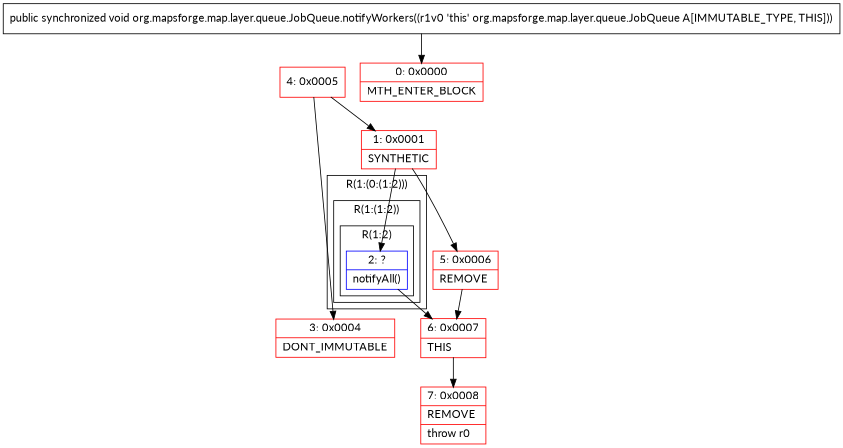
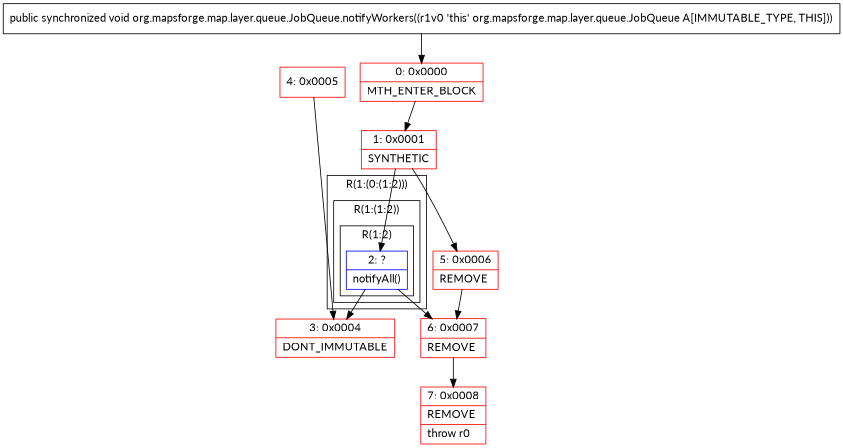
(350, 111) -> (412, 112)
none -> (358, 301)
(440, 348) -> (452, 348)
